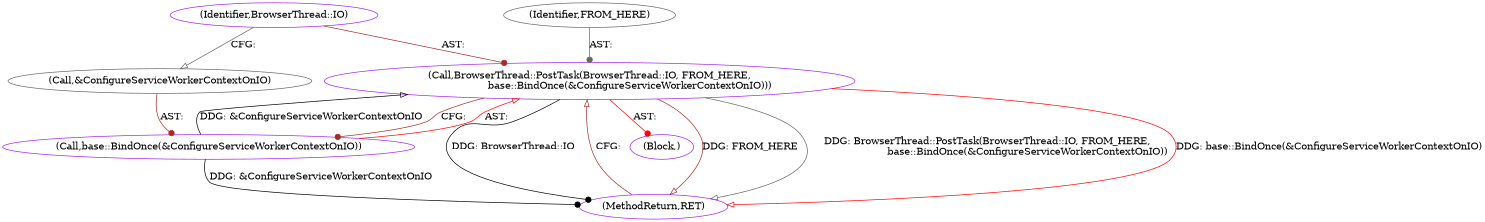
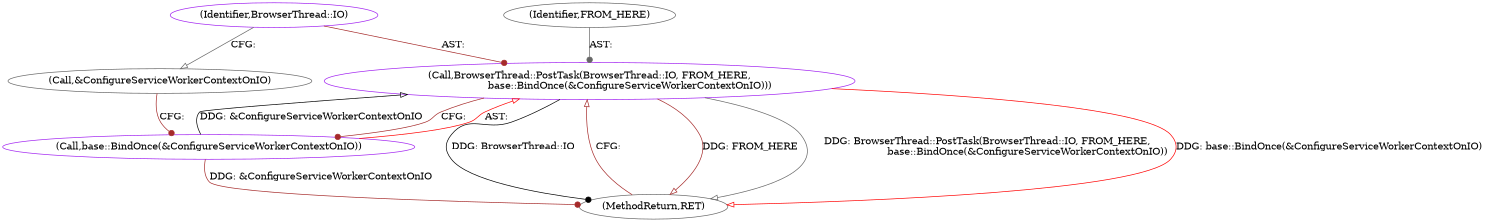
(174, 117) -> (174, 117)
(662, 147) -> none
(380, 198) -> (380, 198)
(654, 207) -> (654, 207)
